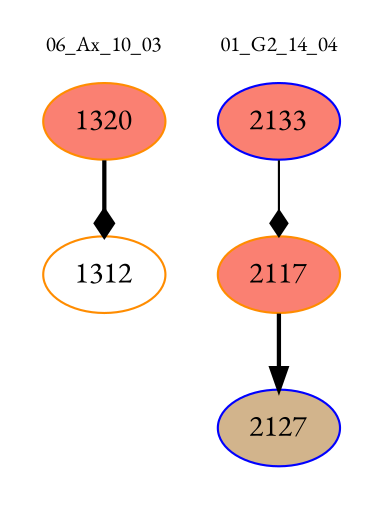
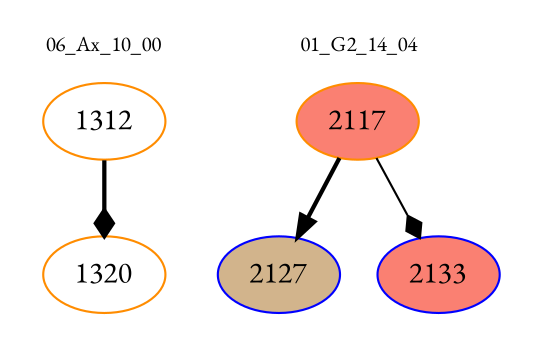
(104, 46) -> (104, 46)
(104, 121) -> (104, 275)
(104, 185) -> (104, 185)
(279, 185) -> (392, 187)
